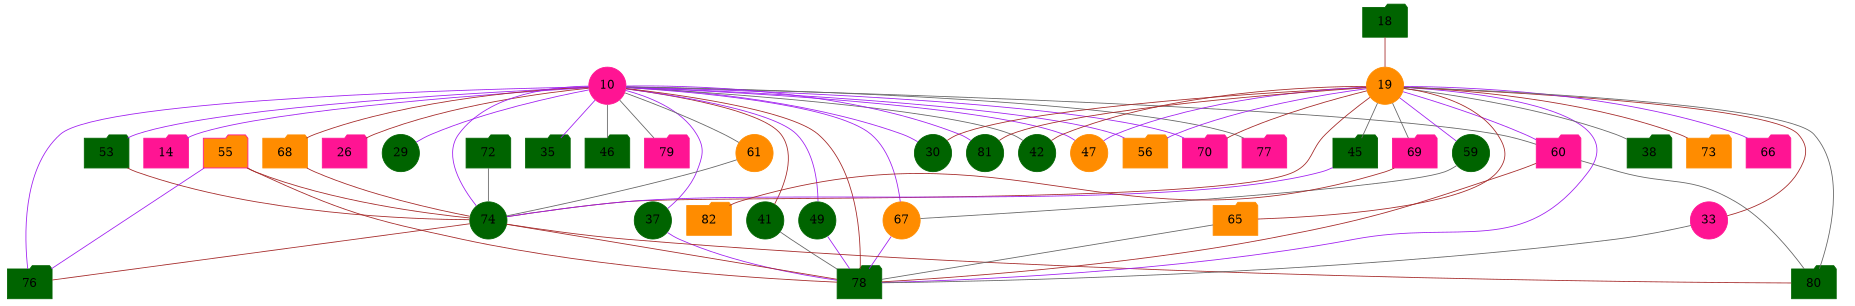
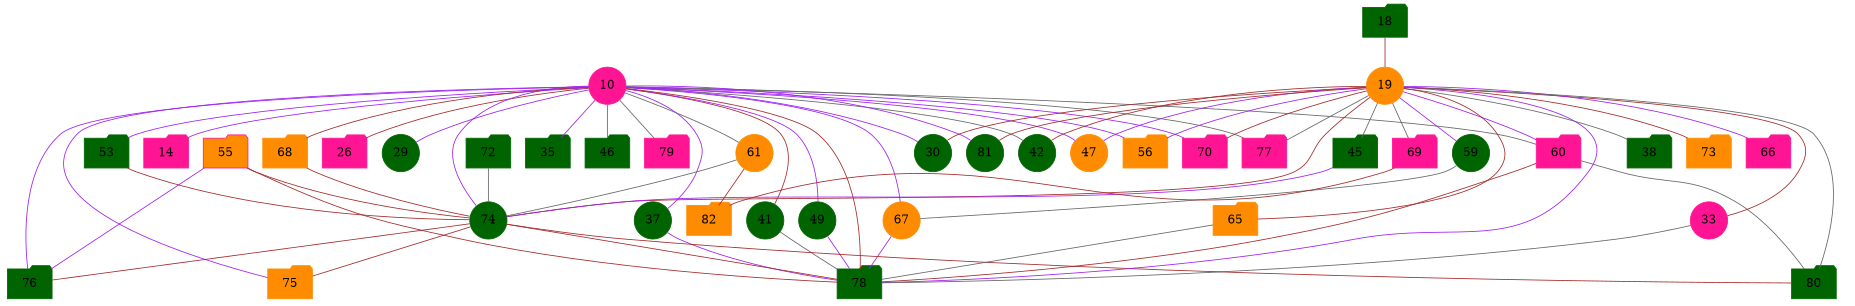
none -> (1322, 121)
none -> (732, 187)
none -> (290, 284)
